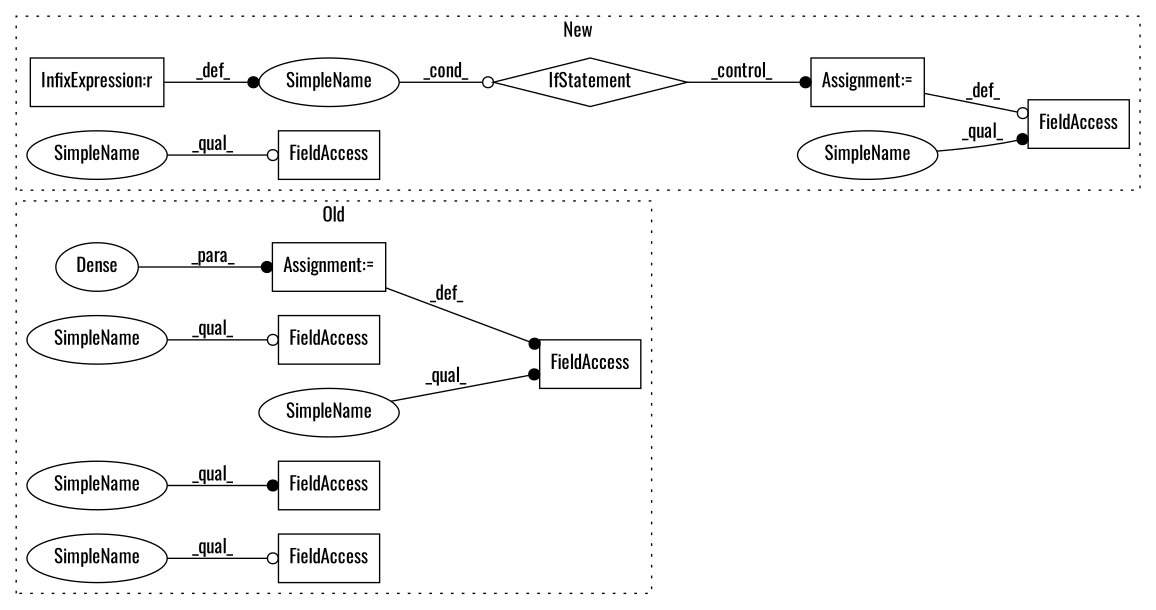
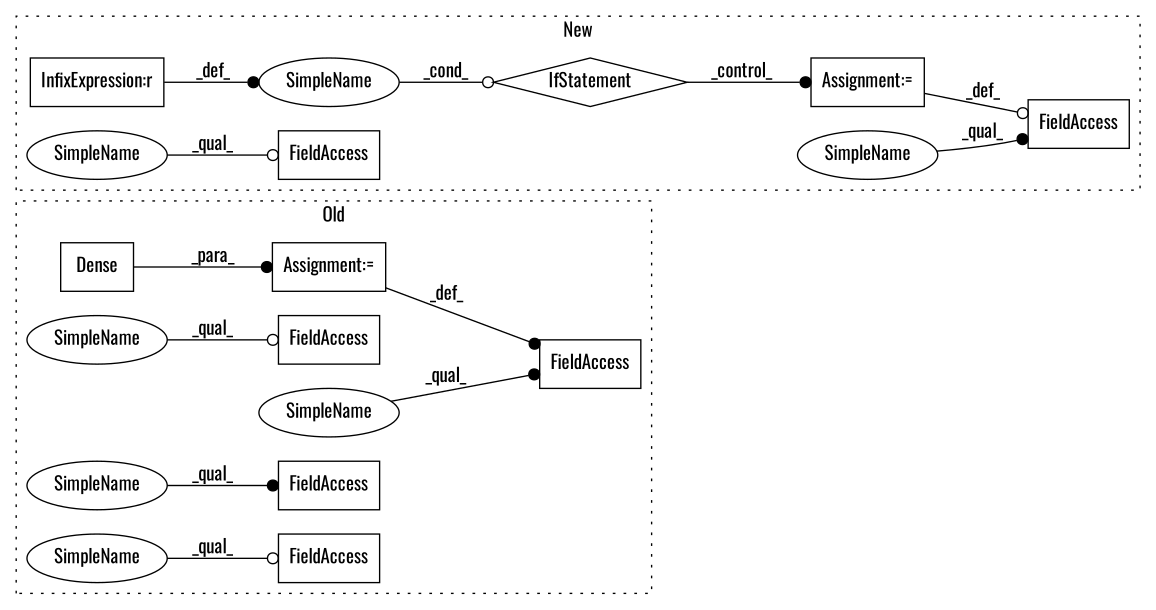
(97, 267) -> (97, 267)
